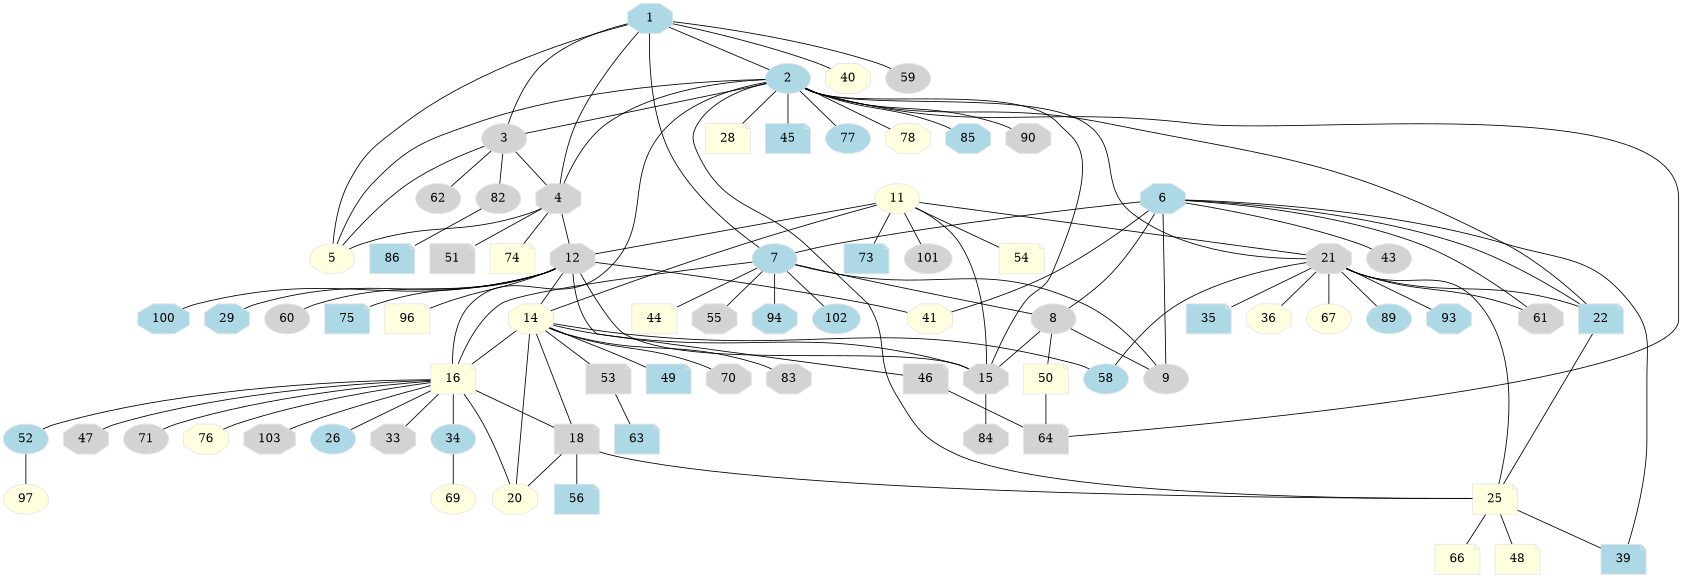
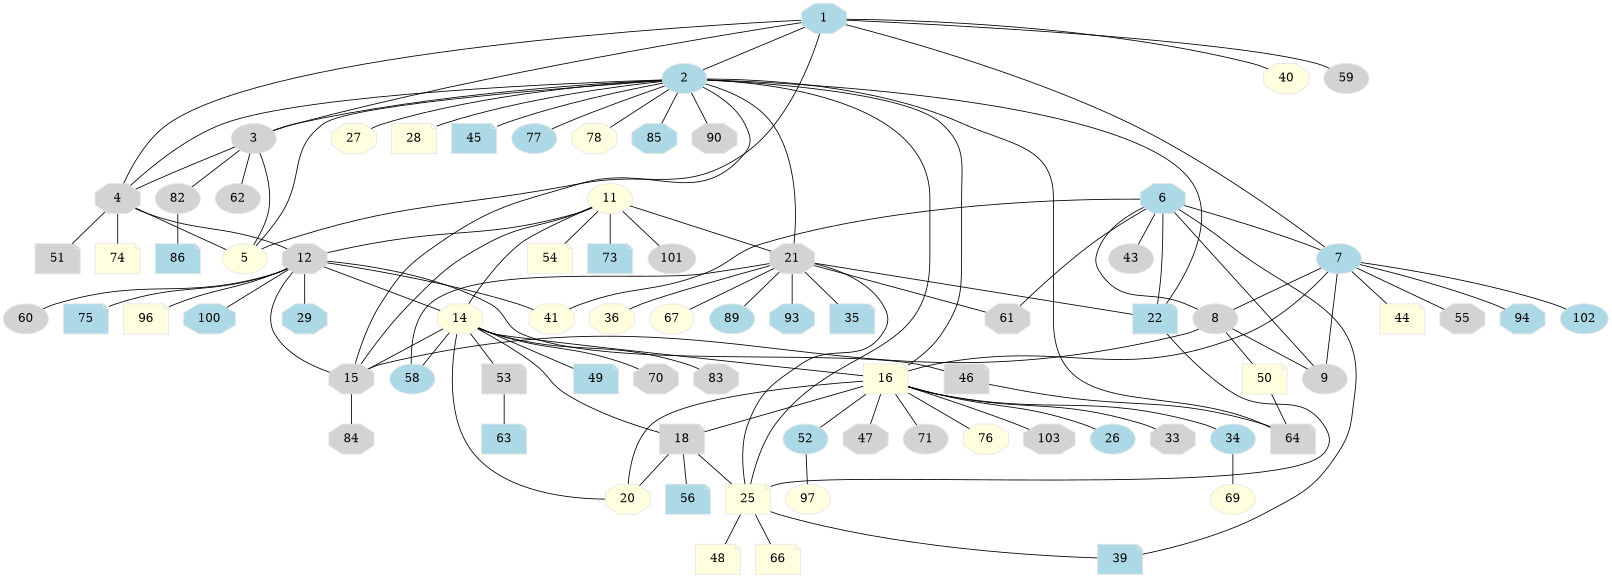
none -> (354, 139)
